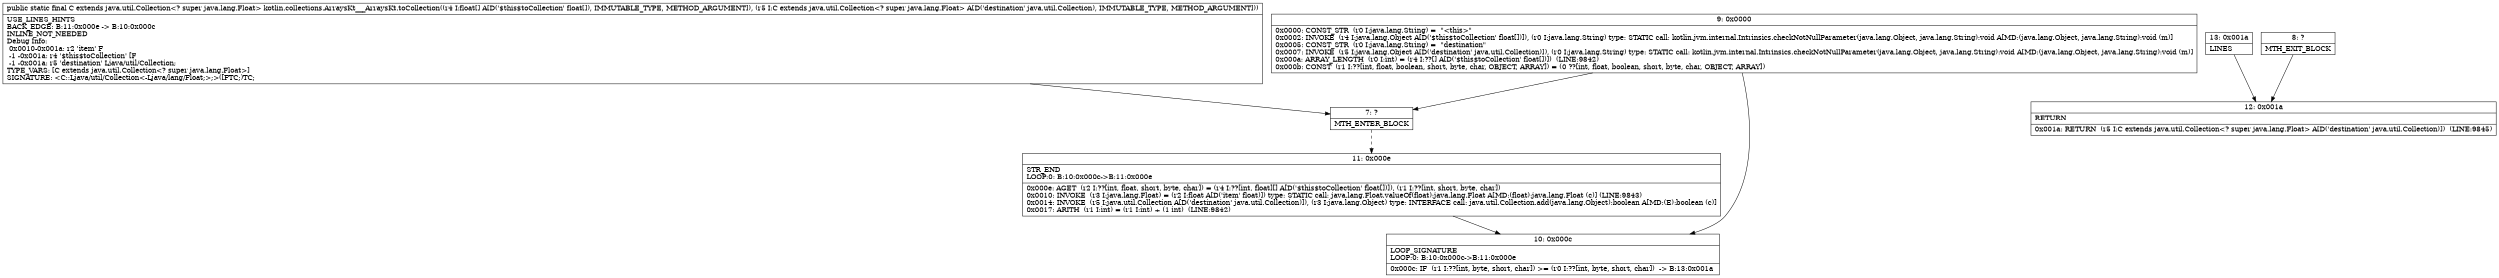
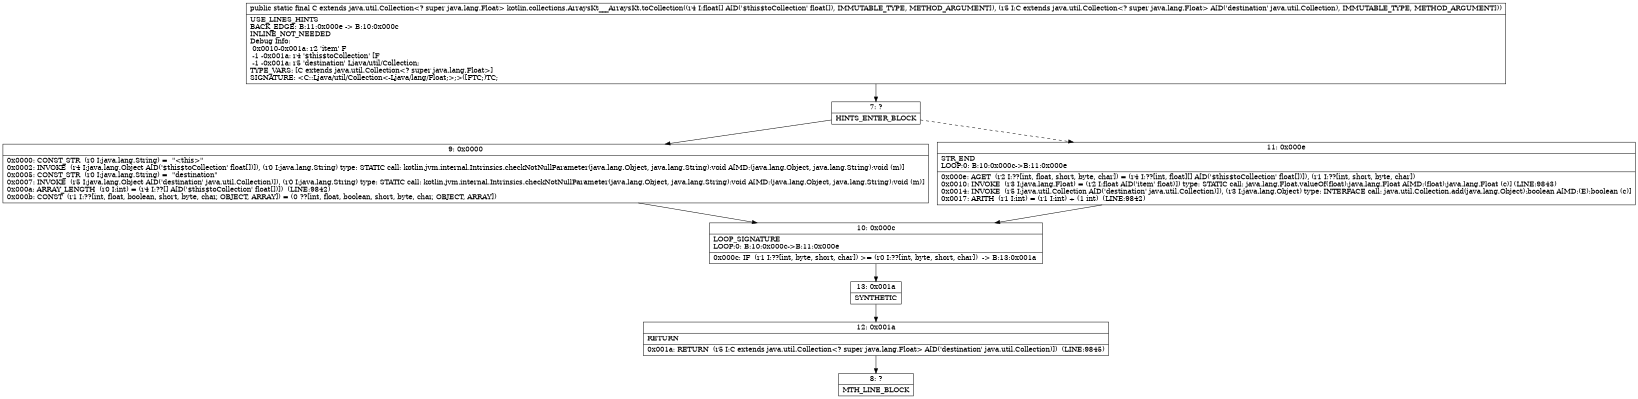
(2221, 49) -> (876, 298)
(2298, 49) -> (876, 390)
(2283, 76) -> (876, 362)
(1505, 91) -> (751, 132)
(1372, 124) -> (876, 118)
none -> (876, 270)
